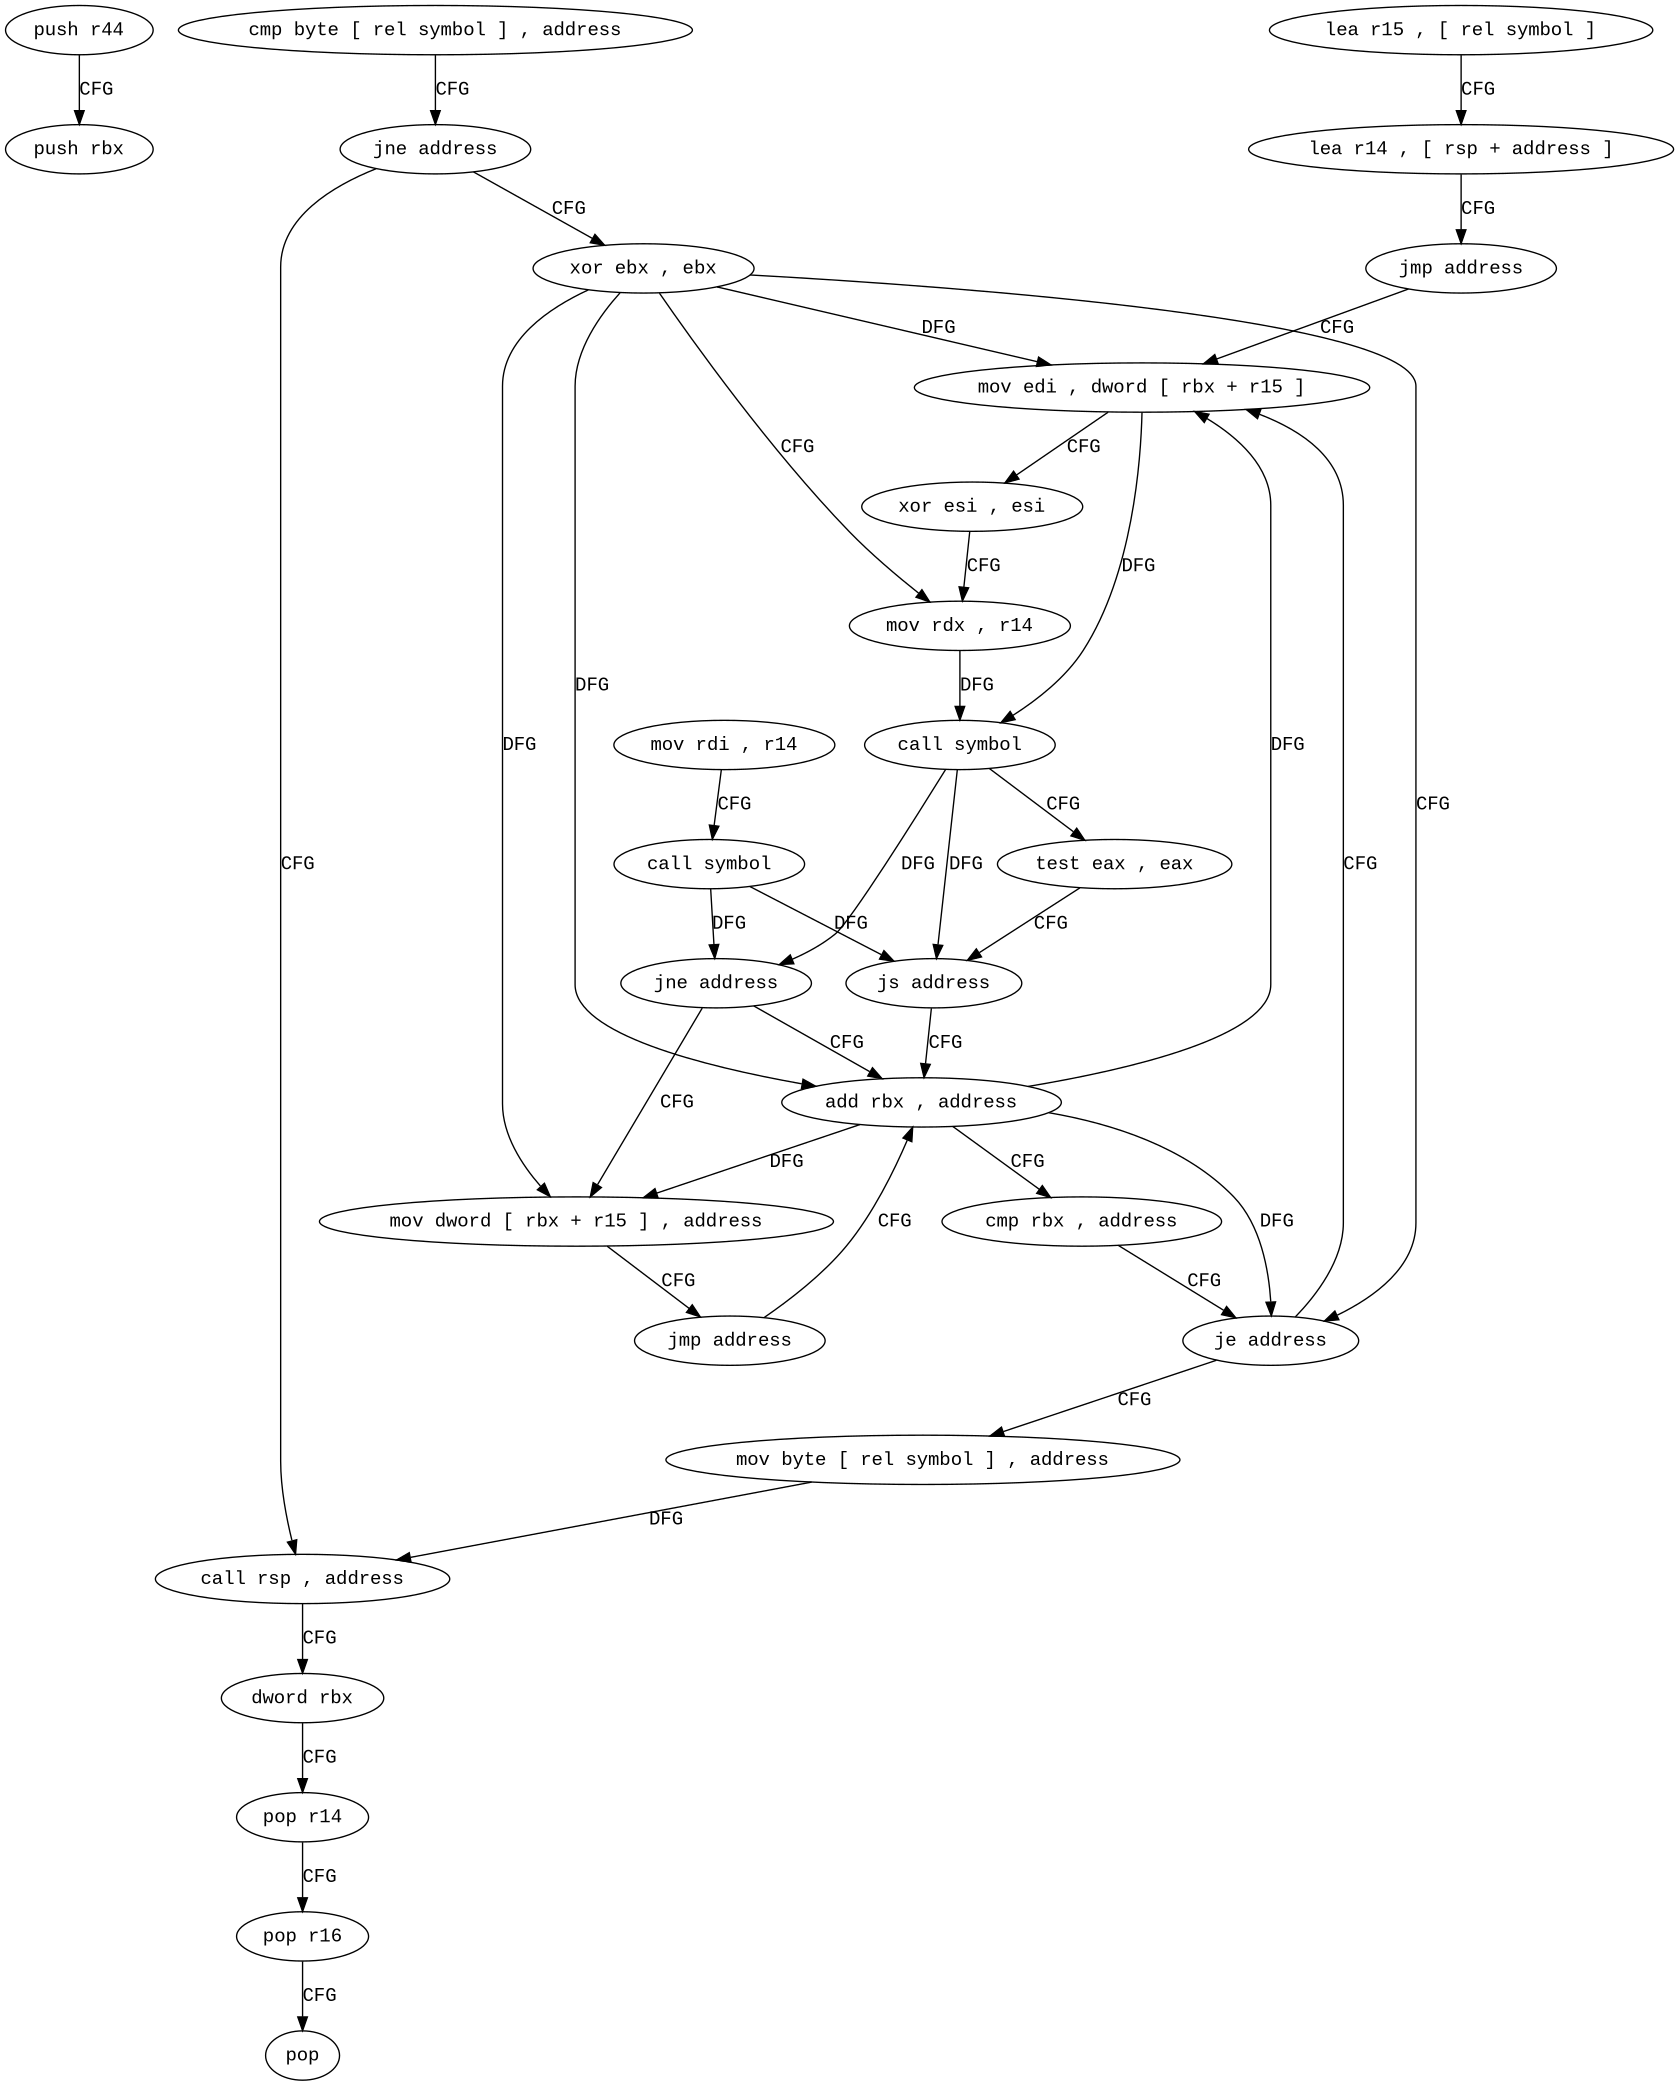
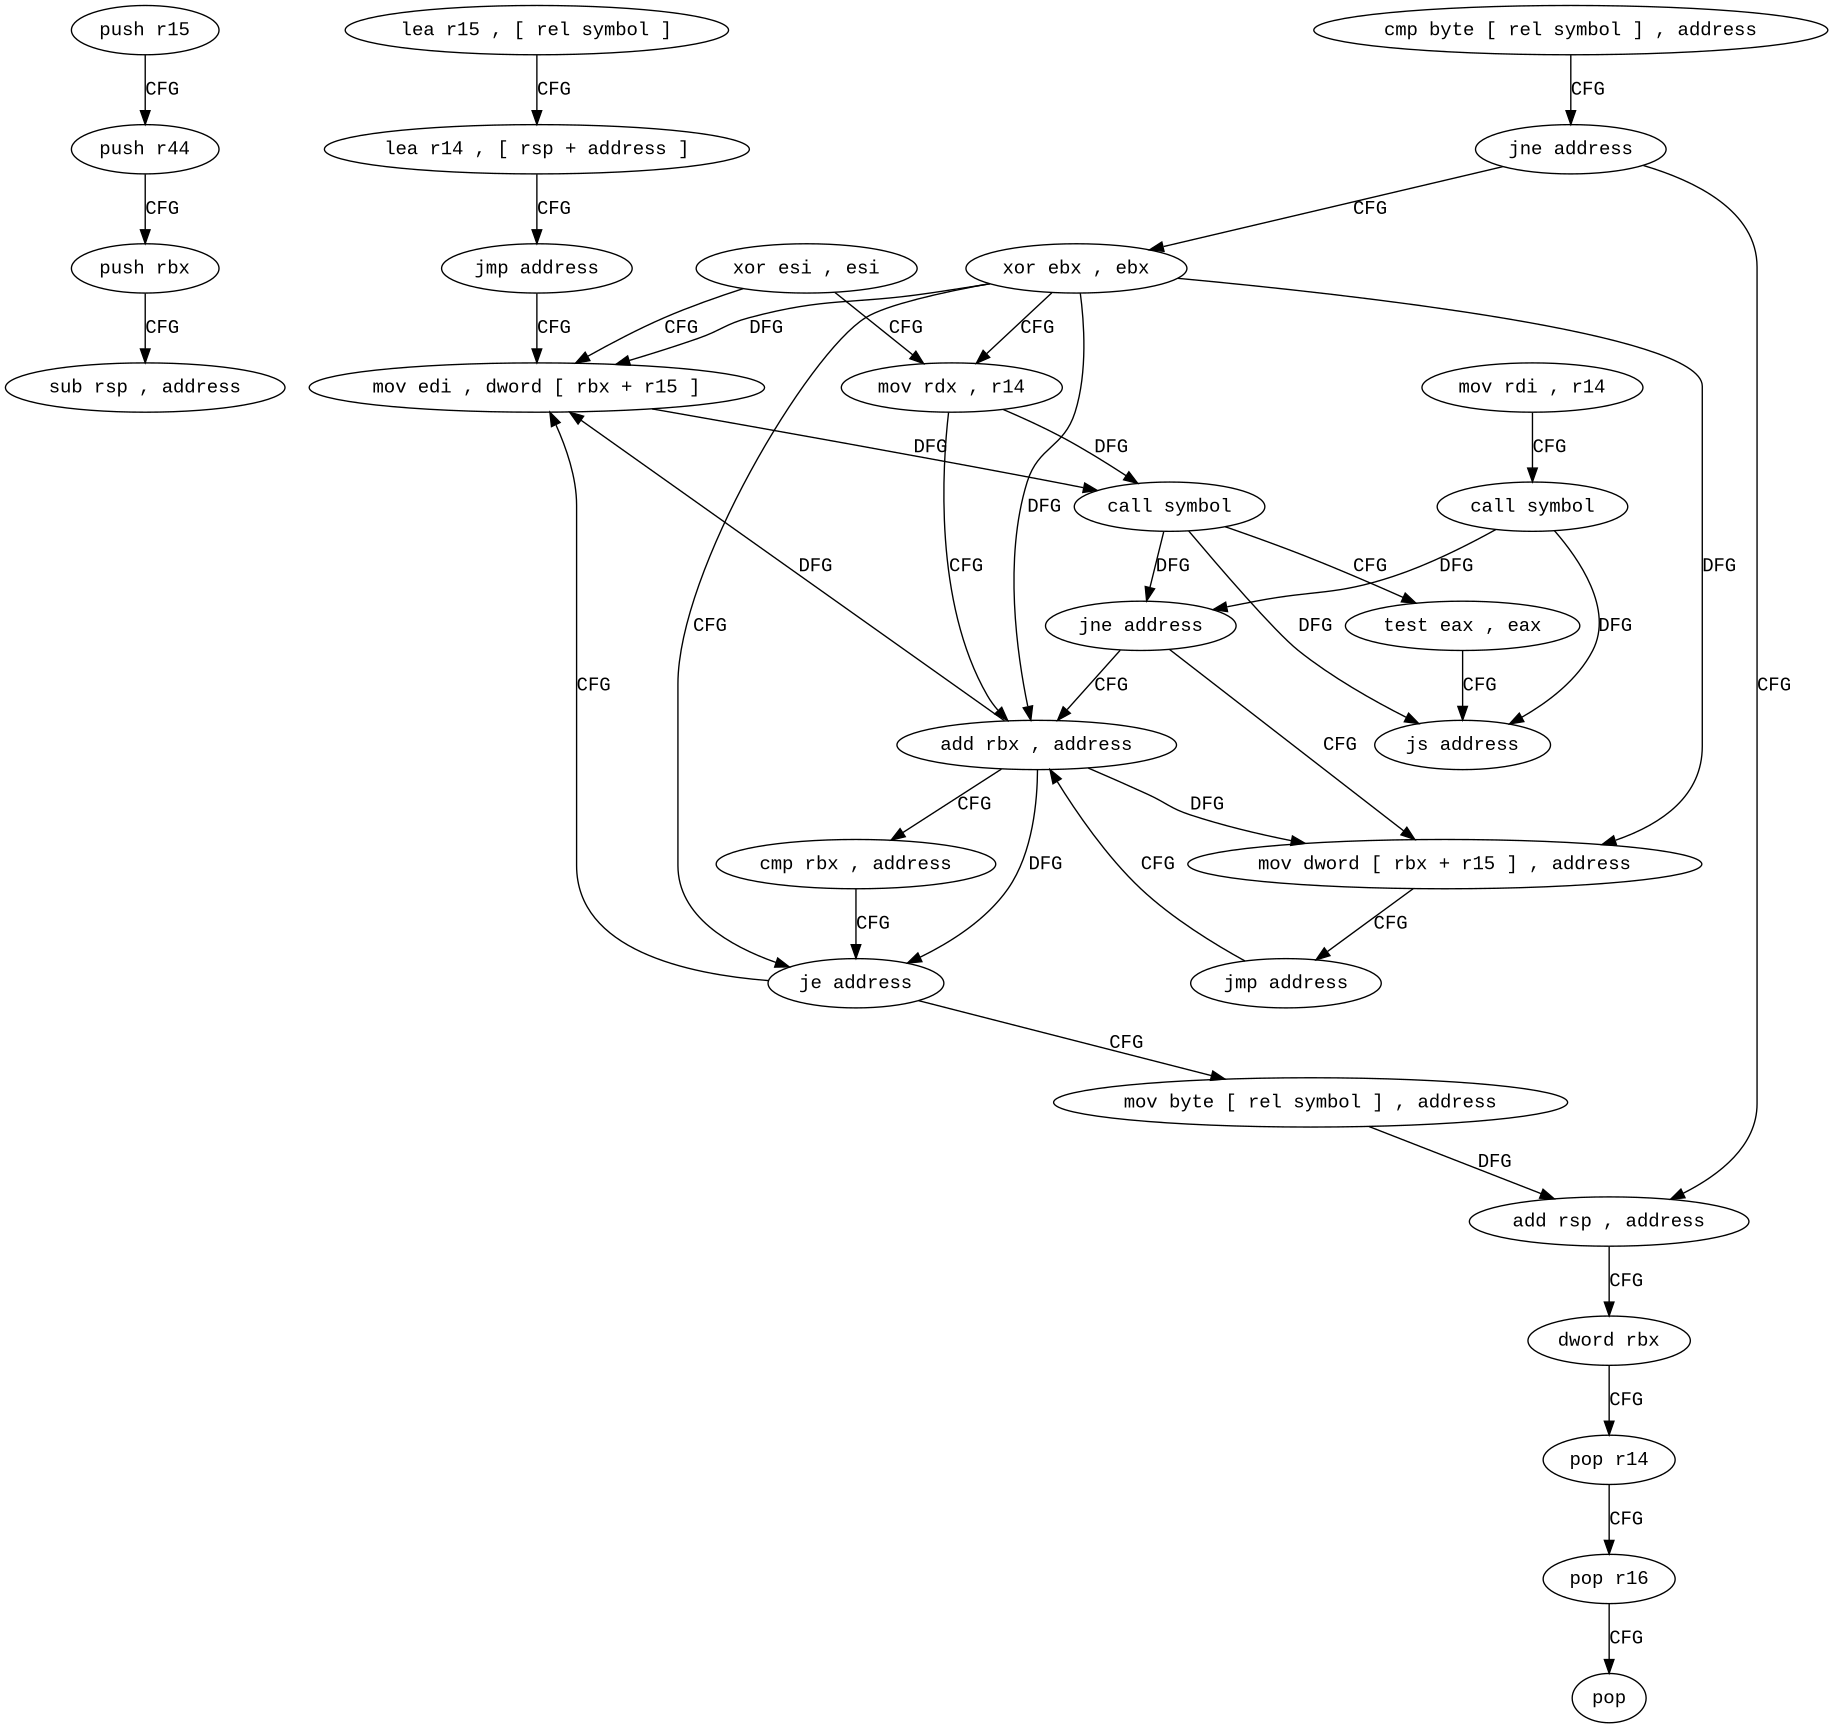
none -> (145, 30)
none -> (145, 388)
(1062, 444) -> (664, 318)
(928, 1036) -> (948, 566)
(303, 1579) -> (1609, 1222)
